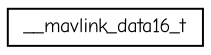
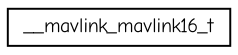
(105, 27) -> (119, 27)
